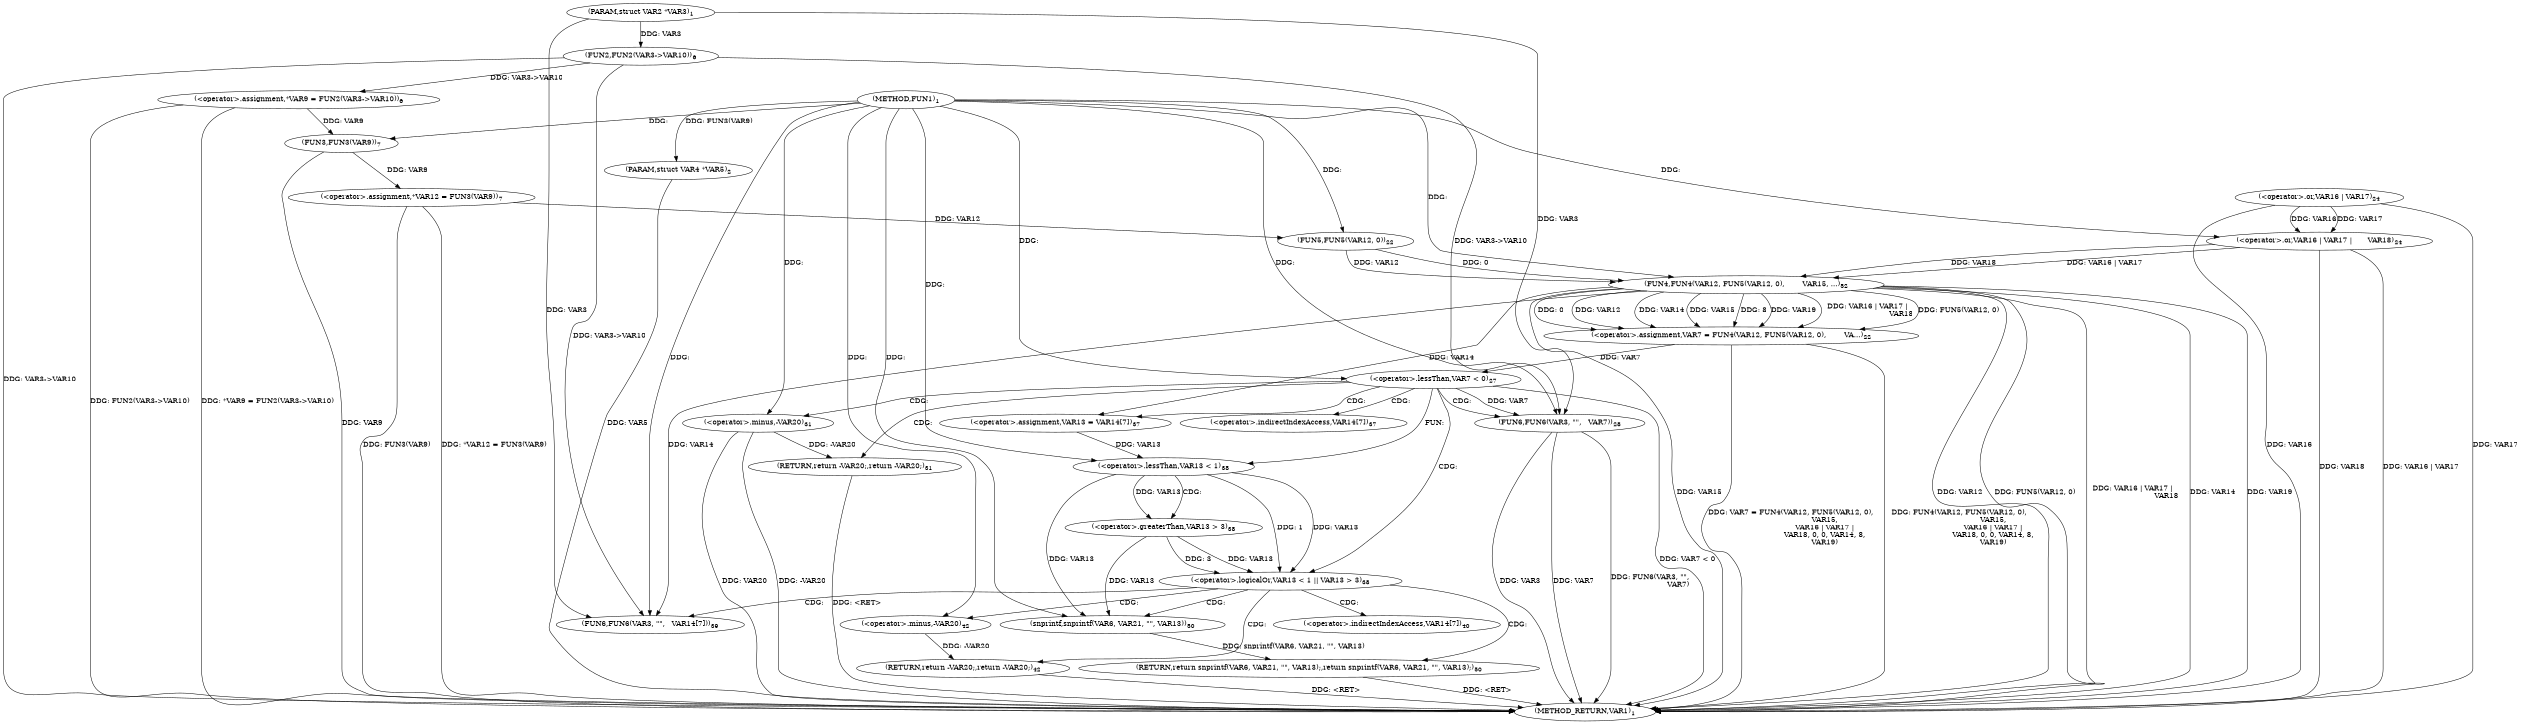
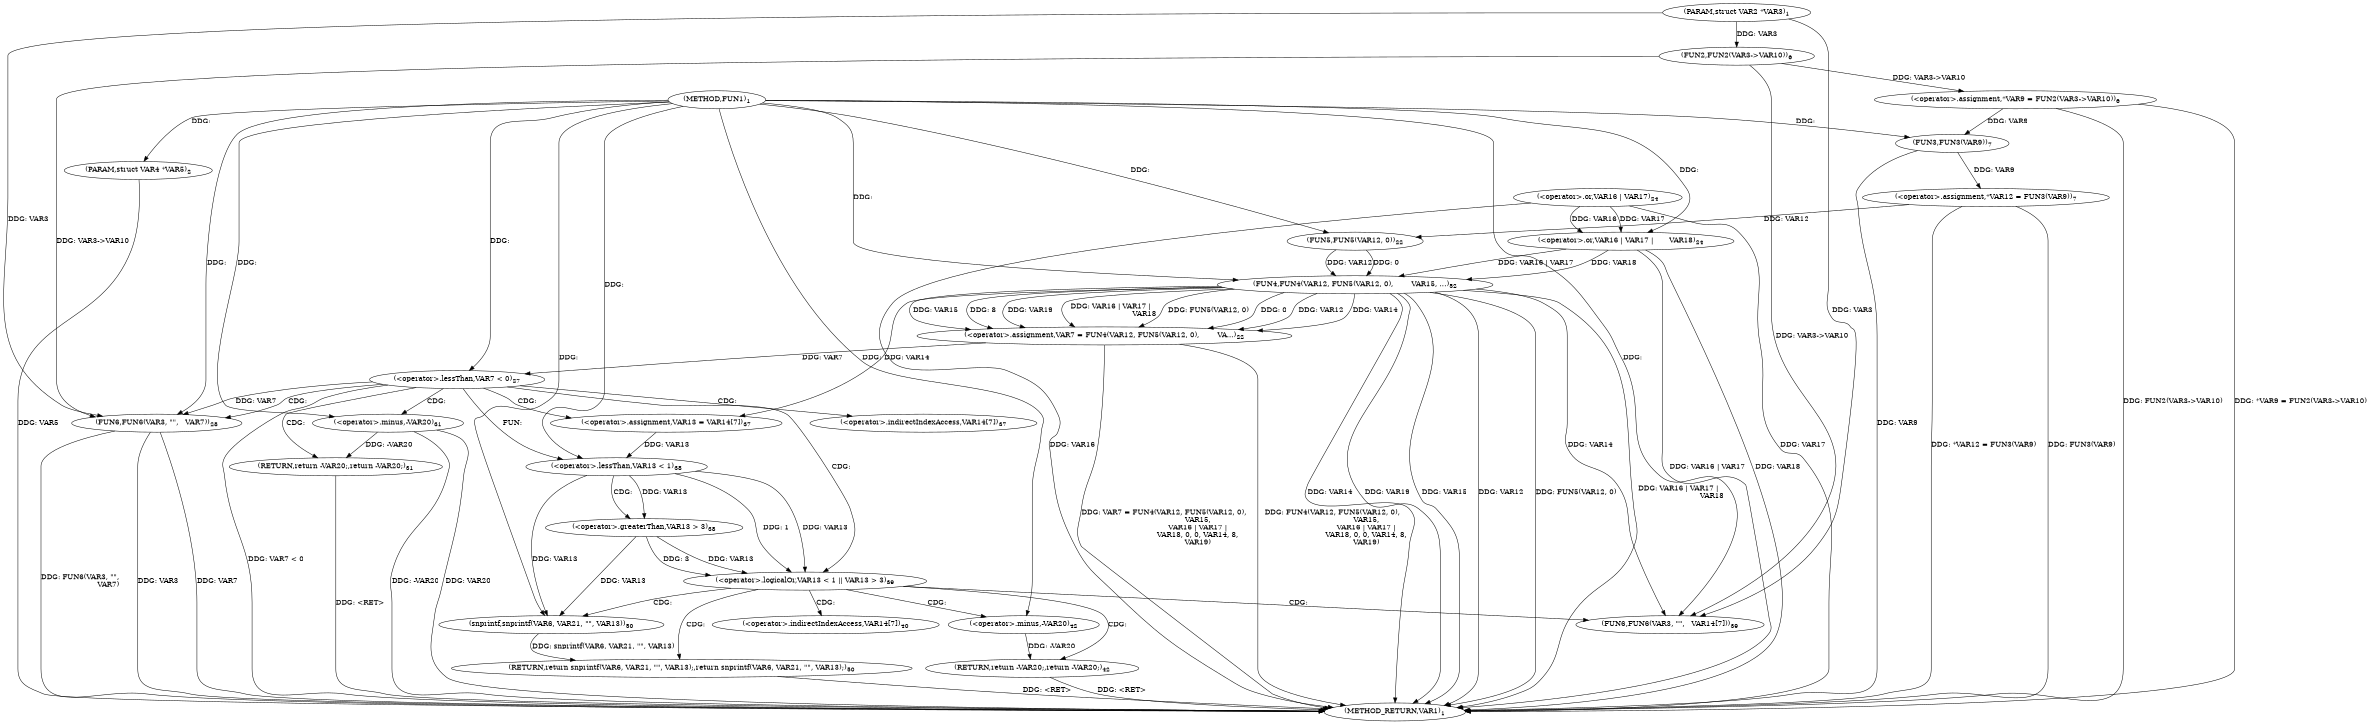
(719, 122) -> (202, 122)
(1366, 580) -> (891, 580)
(181, 698) -> none
